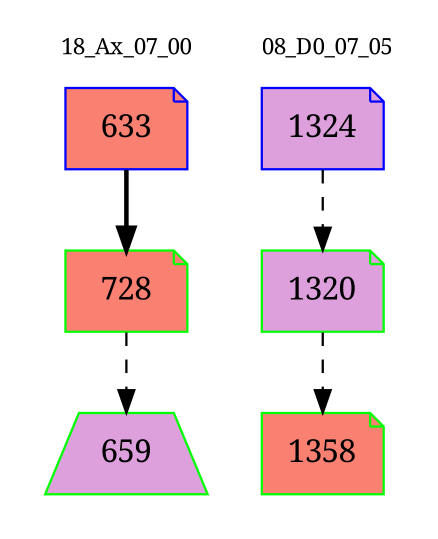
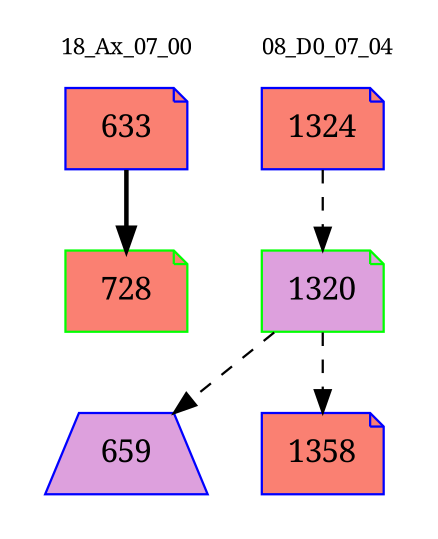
(327, 49) -> (327, 49)
(323, 129) -> (323, 129)
(126, 361) -> (233, 366)
(126, 454) -> (126, 454)
(323, 454) -> (323, 454)
